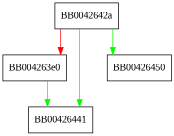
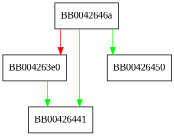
(87, 16) -> (87, 16)
